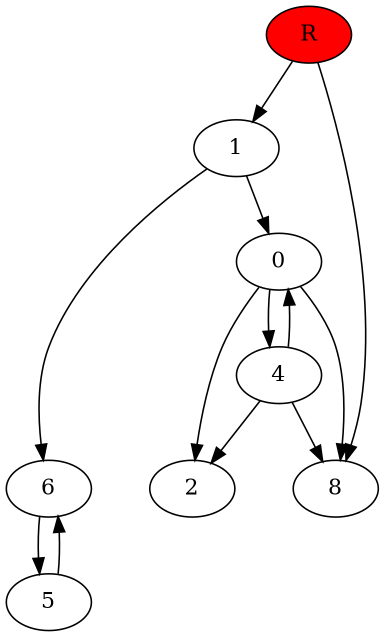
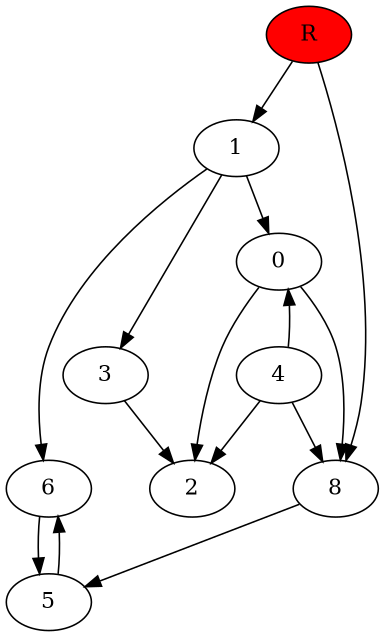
(268, 310) -> none
none -> (106, 375)
none -> (200, 543)
